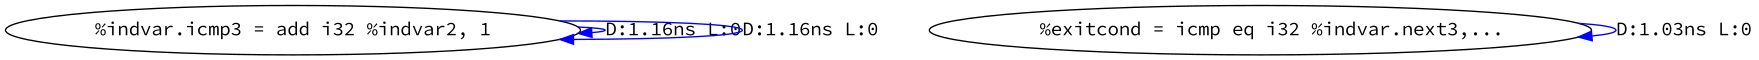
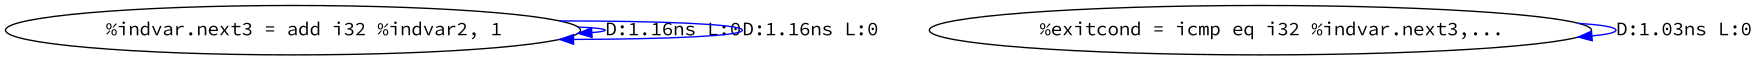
(293, 30) -> (293, 30)
